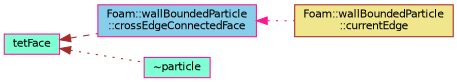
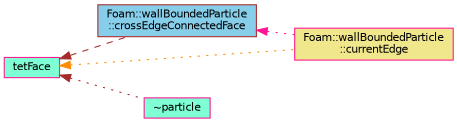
(177, 21) -> (177, 21)
(374, 21) -> (374, 44)
none -> (182, 57)
